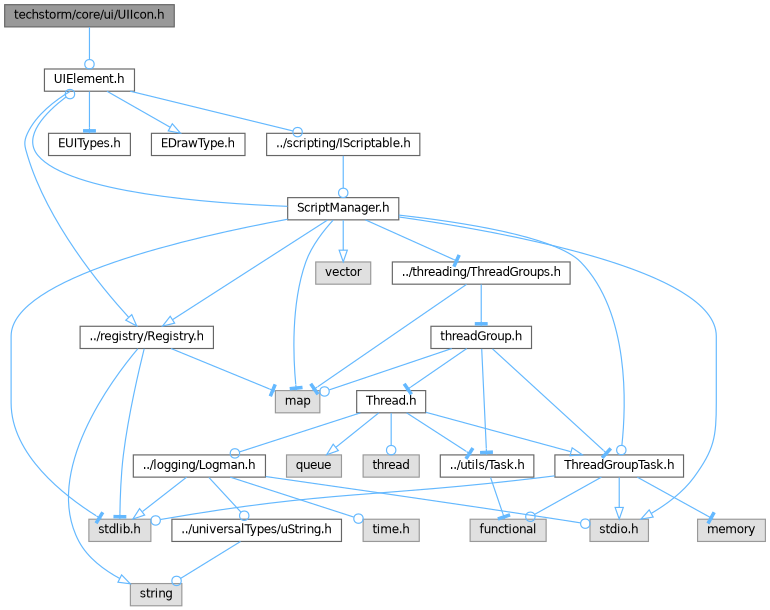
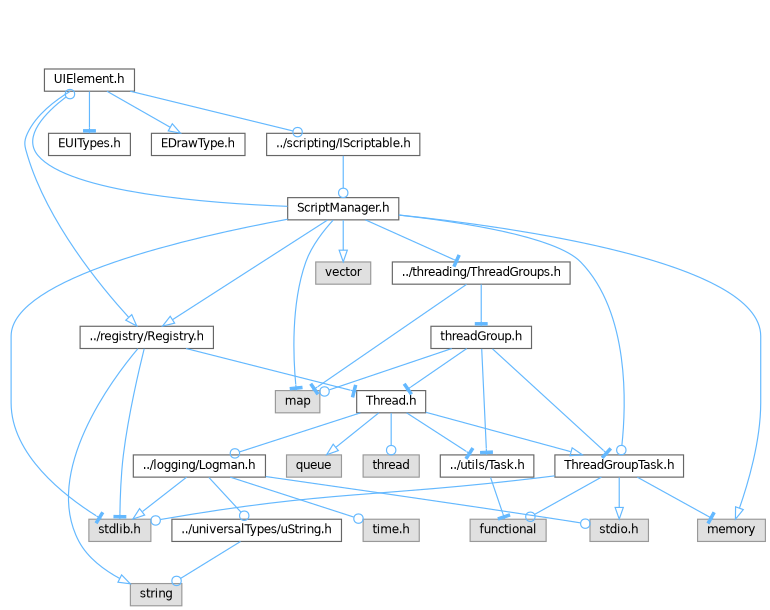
(89, 16) -> none
(667, 285) -> (679, 269)
(220, 369) -> (268, 369)
